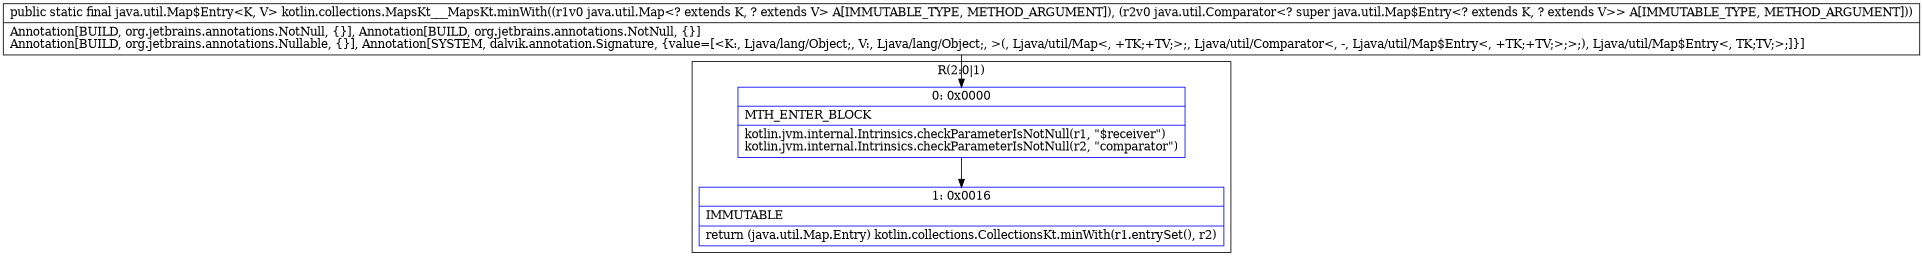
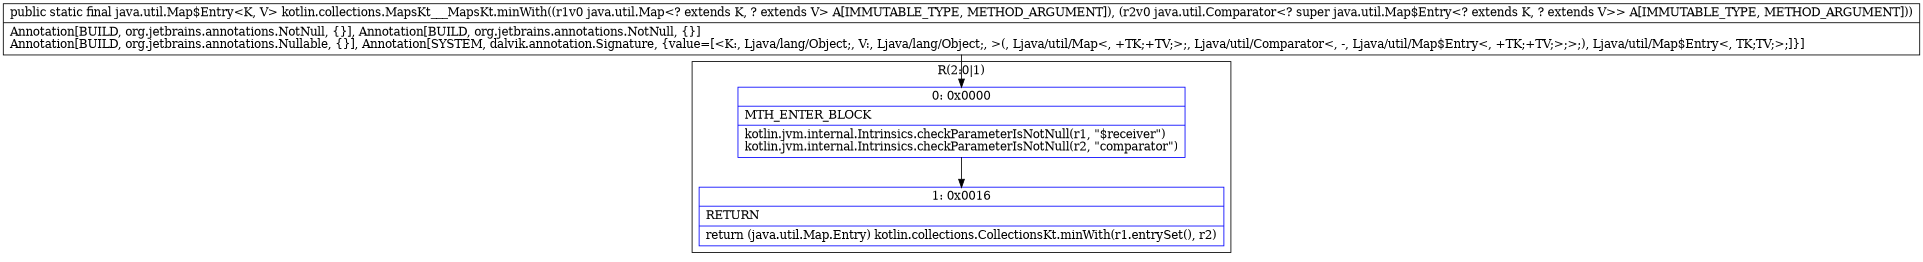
(745, 216) -> (733, 216)
